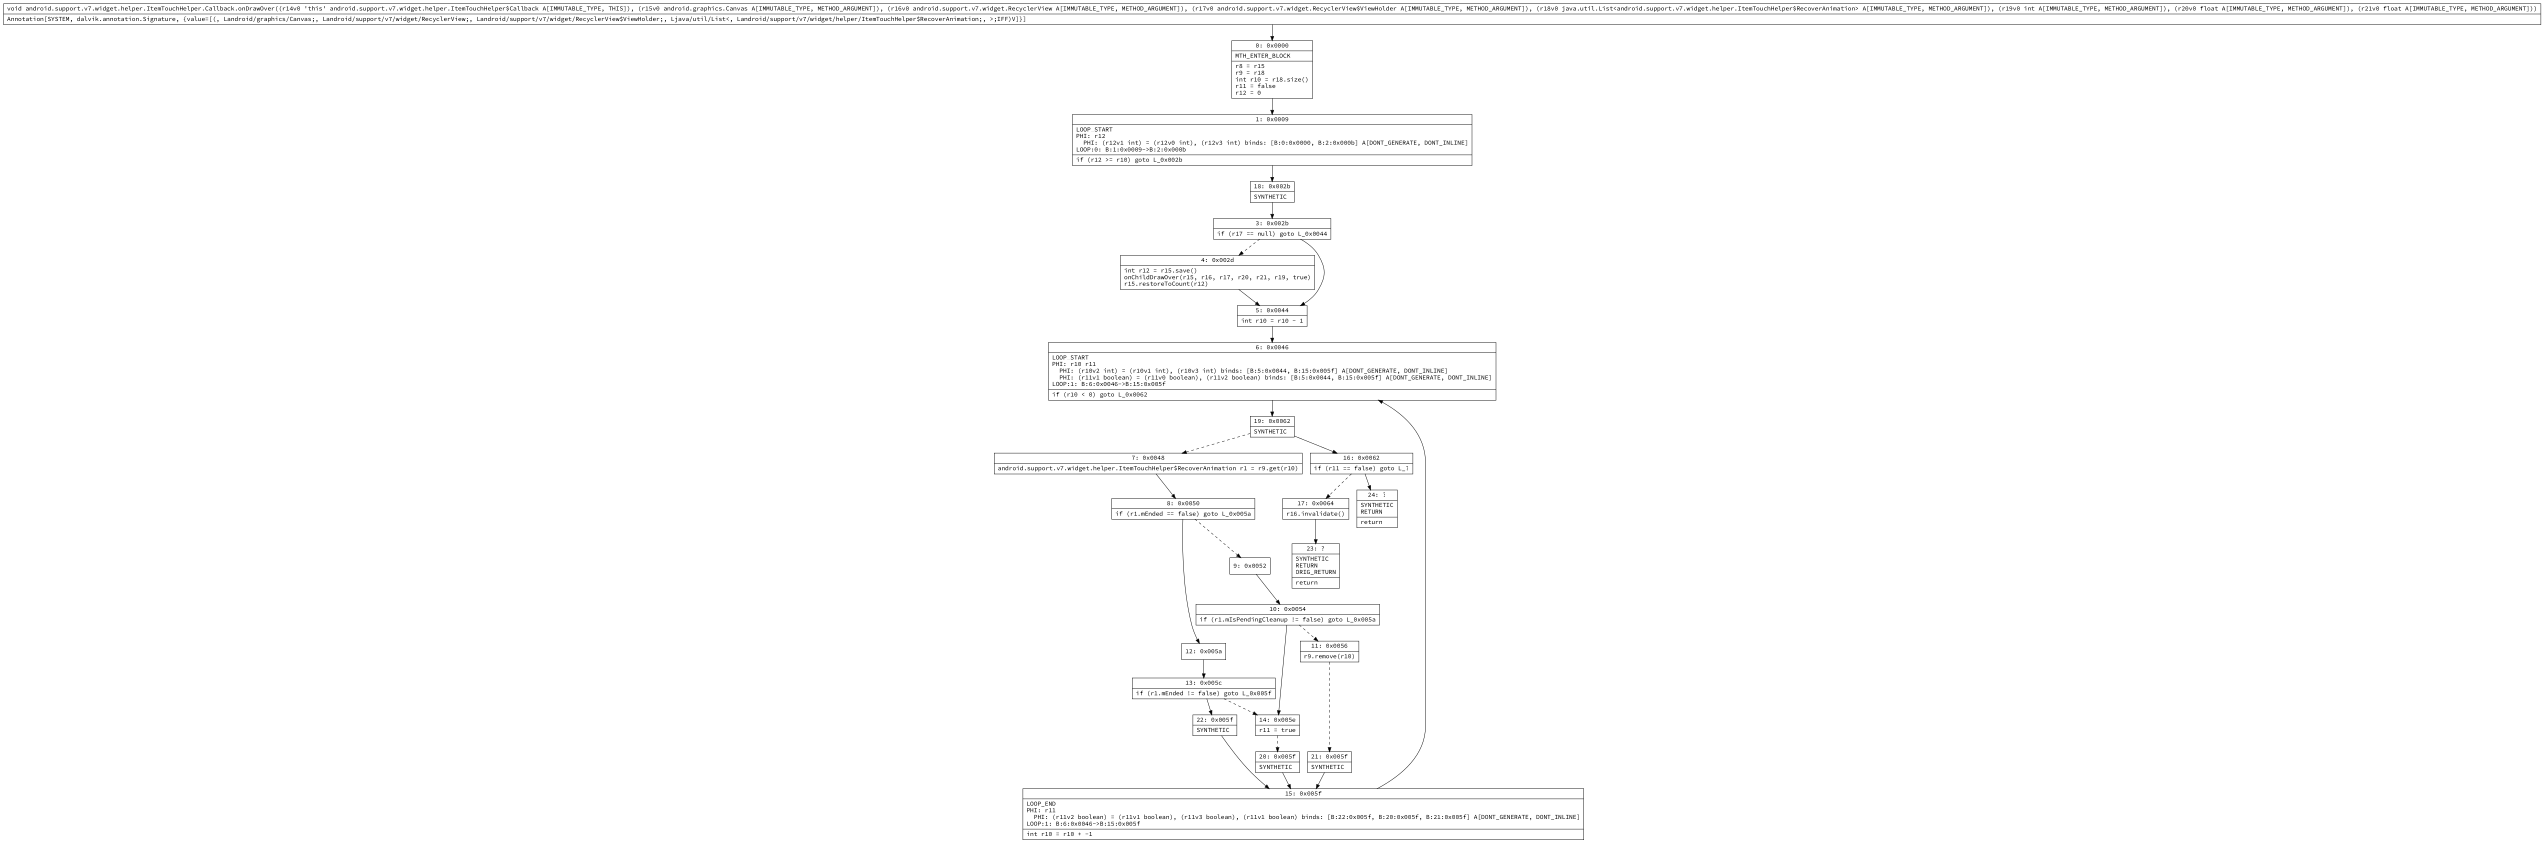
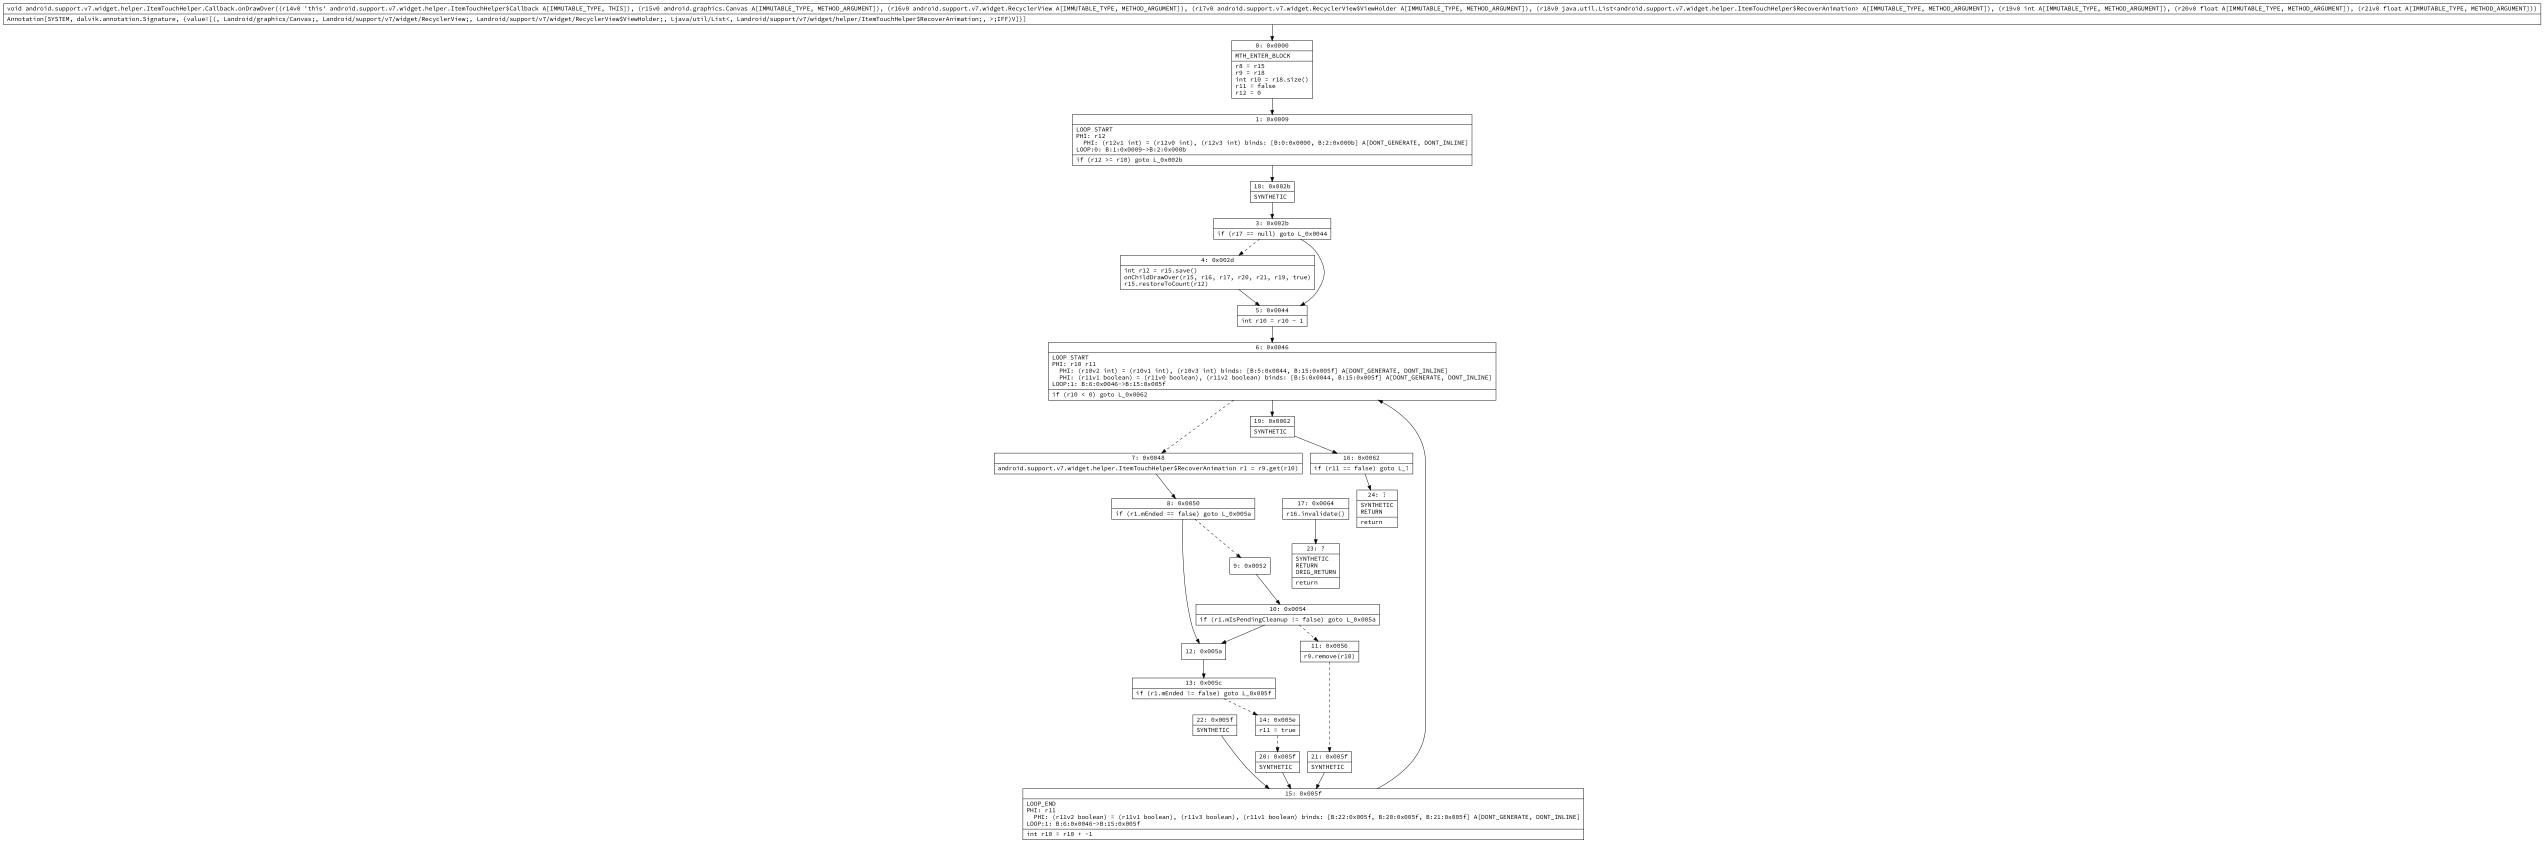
(1218, 443) -> (1200, 425)
(1340, 485) -> none
(1283, 668) -> (1245, 633)
(1209, 705) -> none
